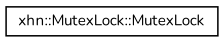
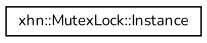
(112, 21) -> (104, 21)
